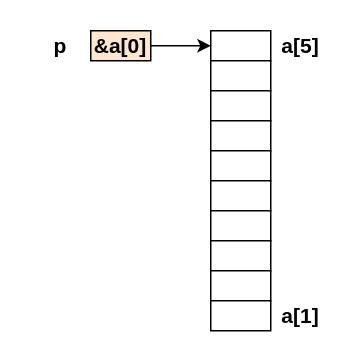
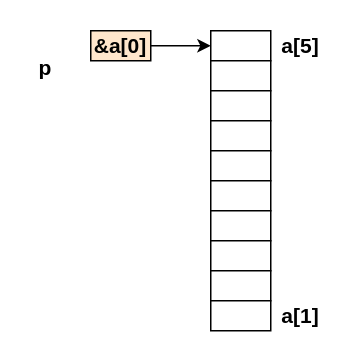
(61, 46) -> (46, 68)
